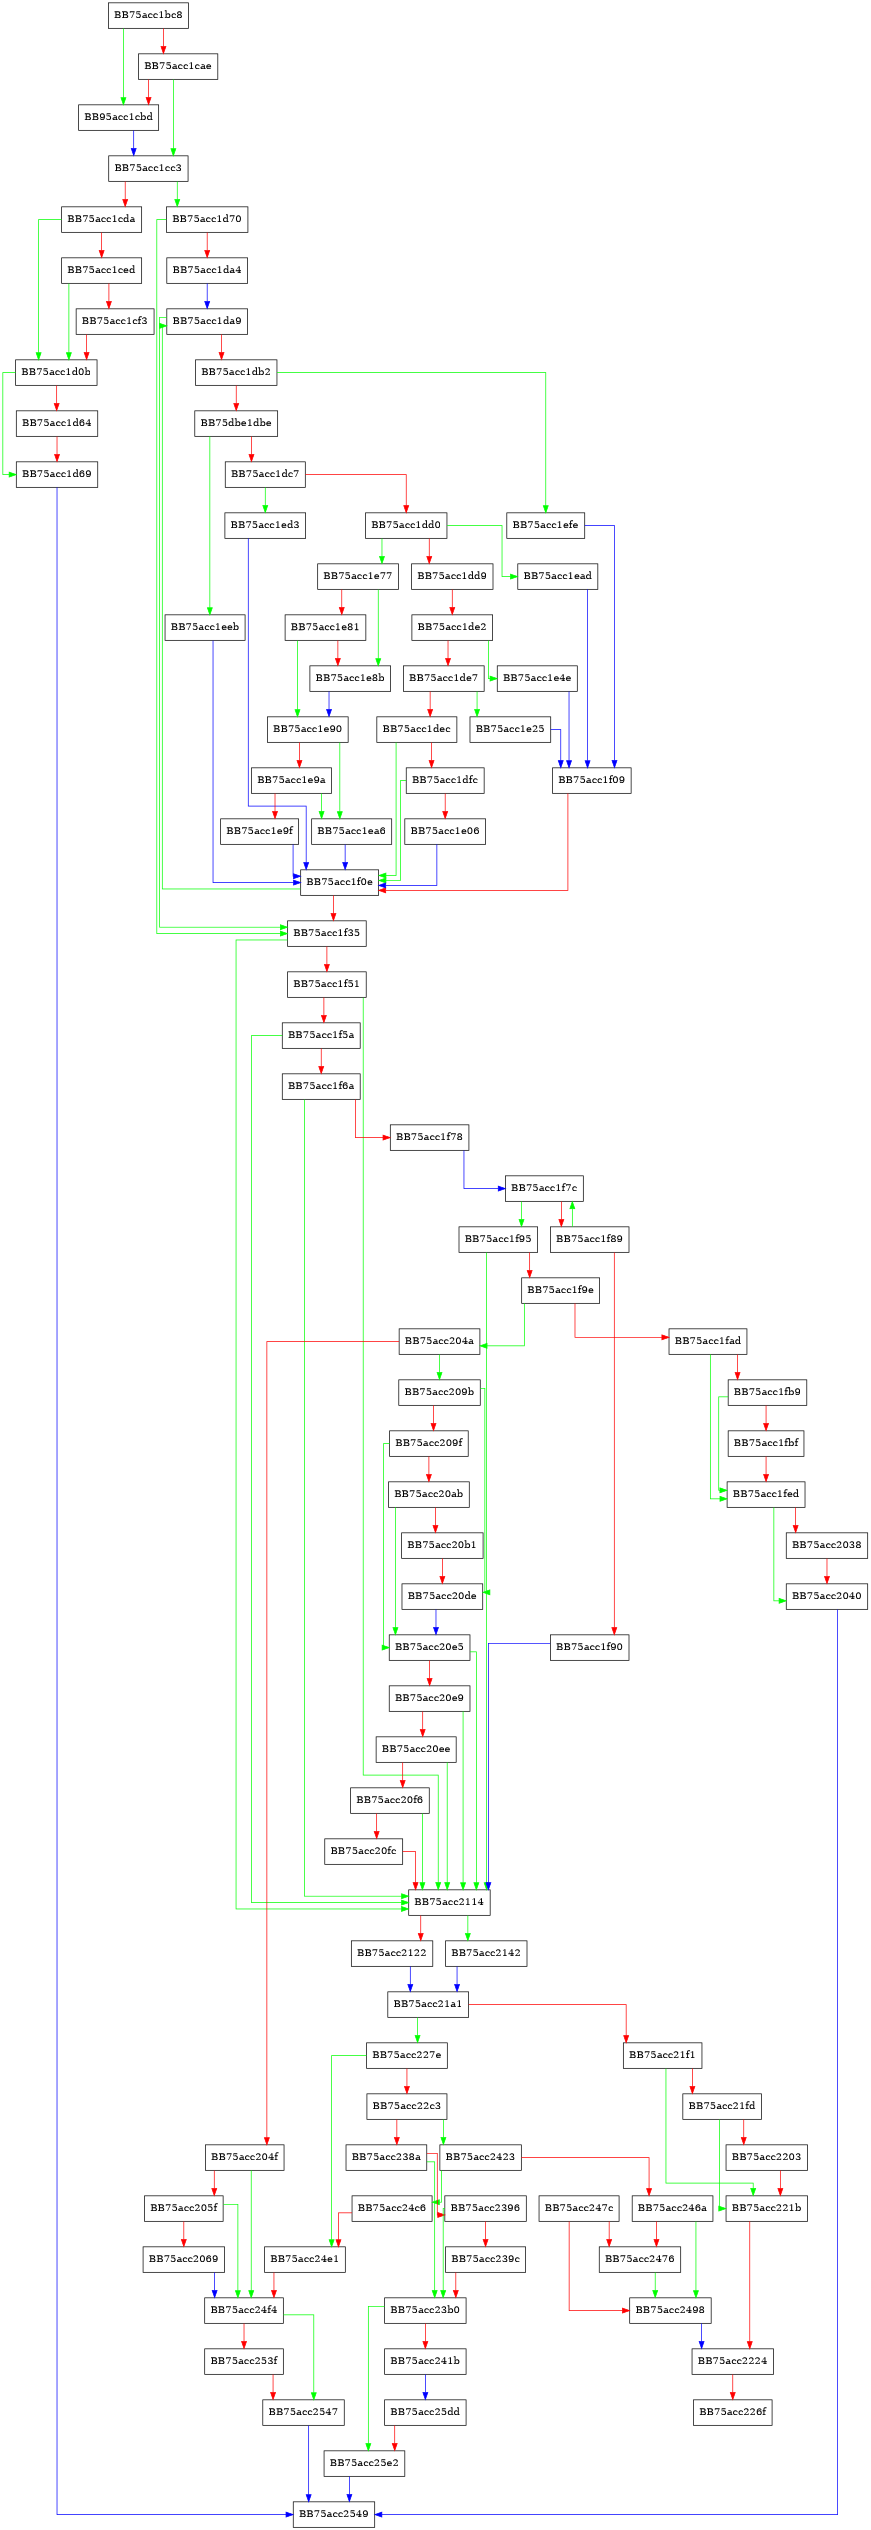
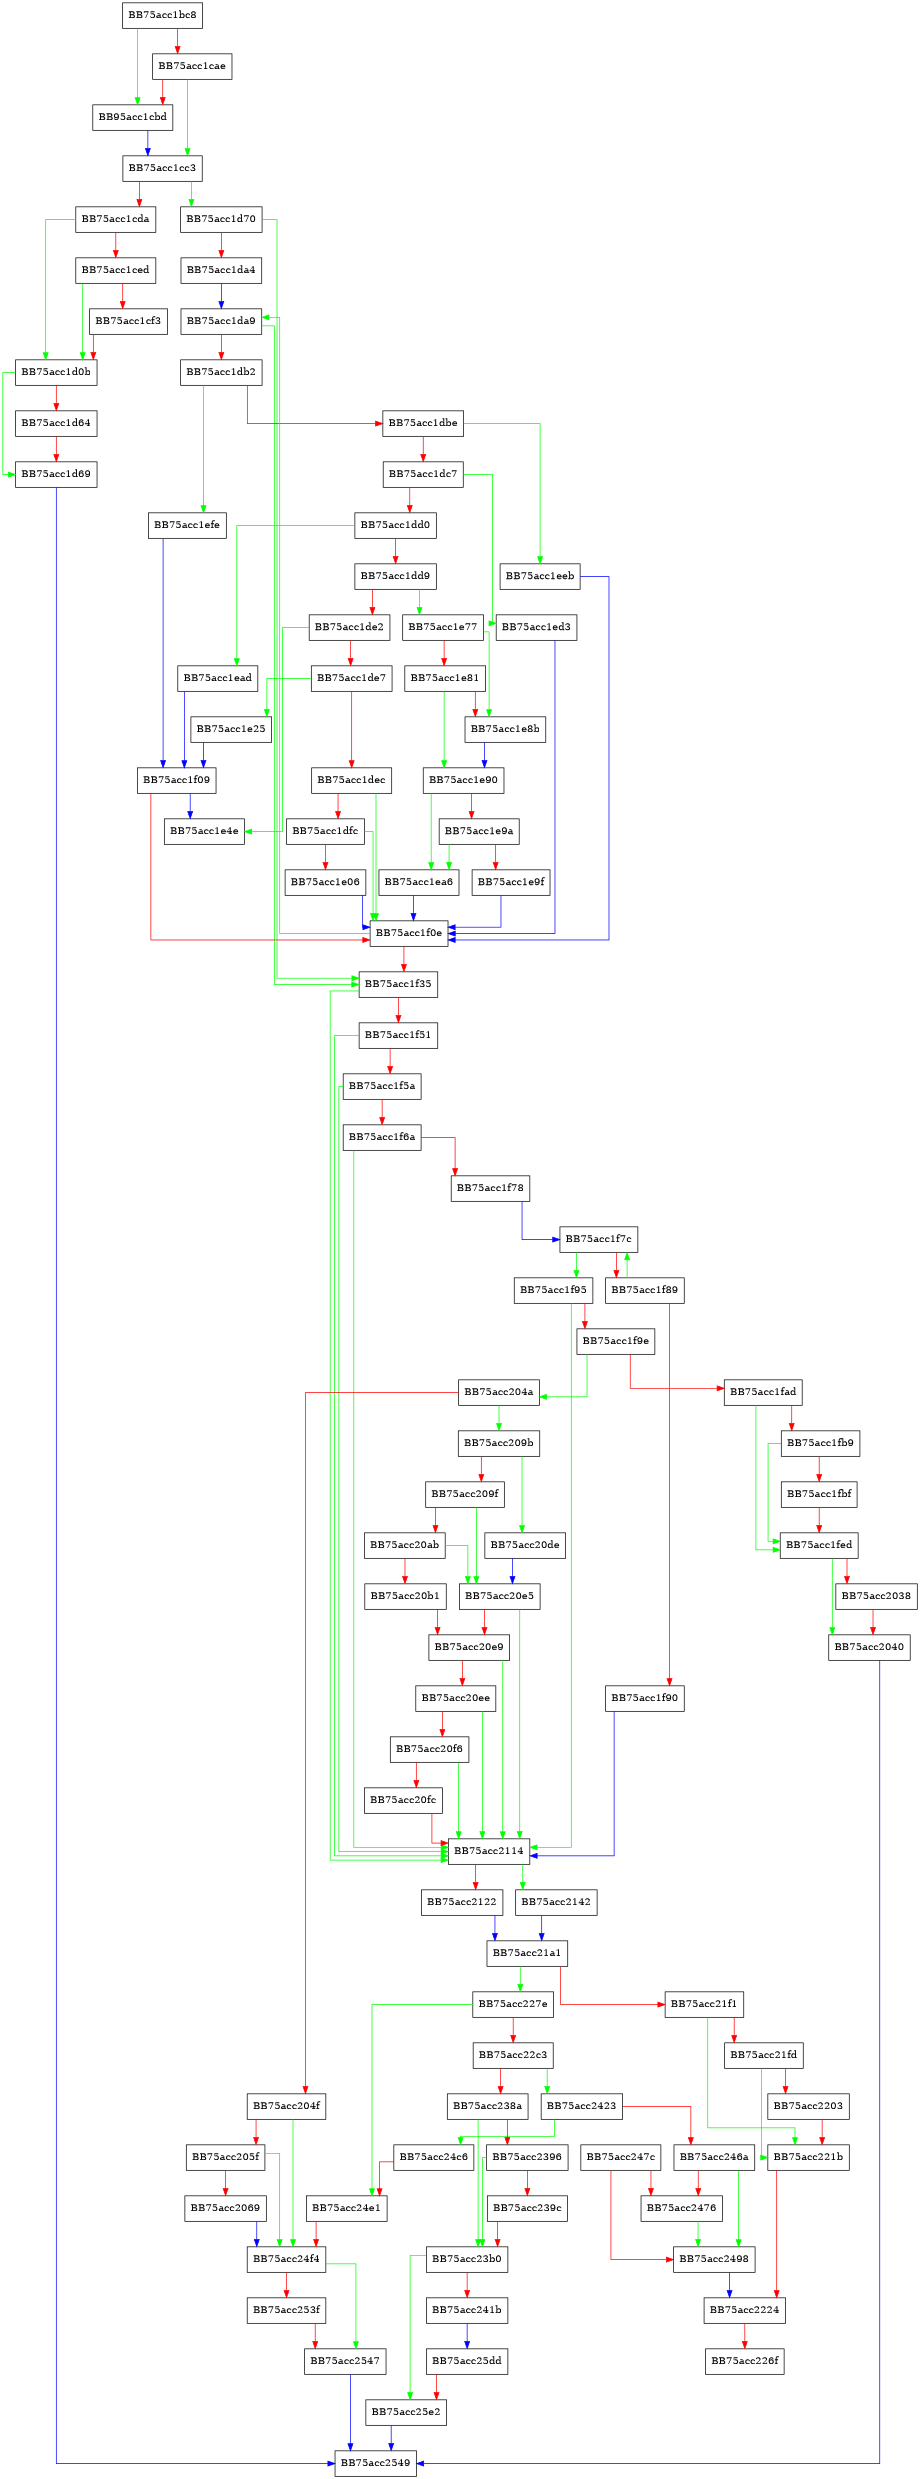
(236, 424) -> (423, 424)
(382, 547) -> (420, 598)
(569, 726) -> (190, 802)
(442, 1567) -> (438, 1618)
